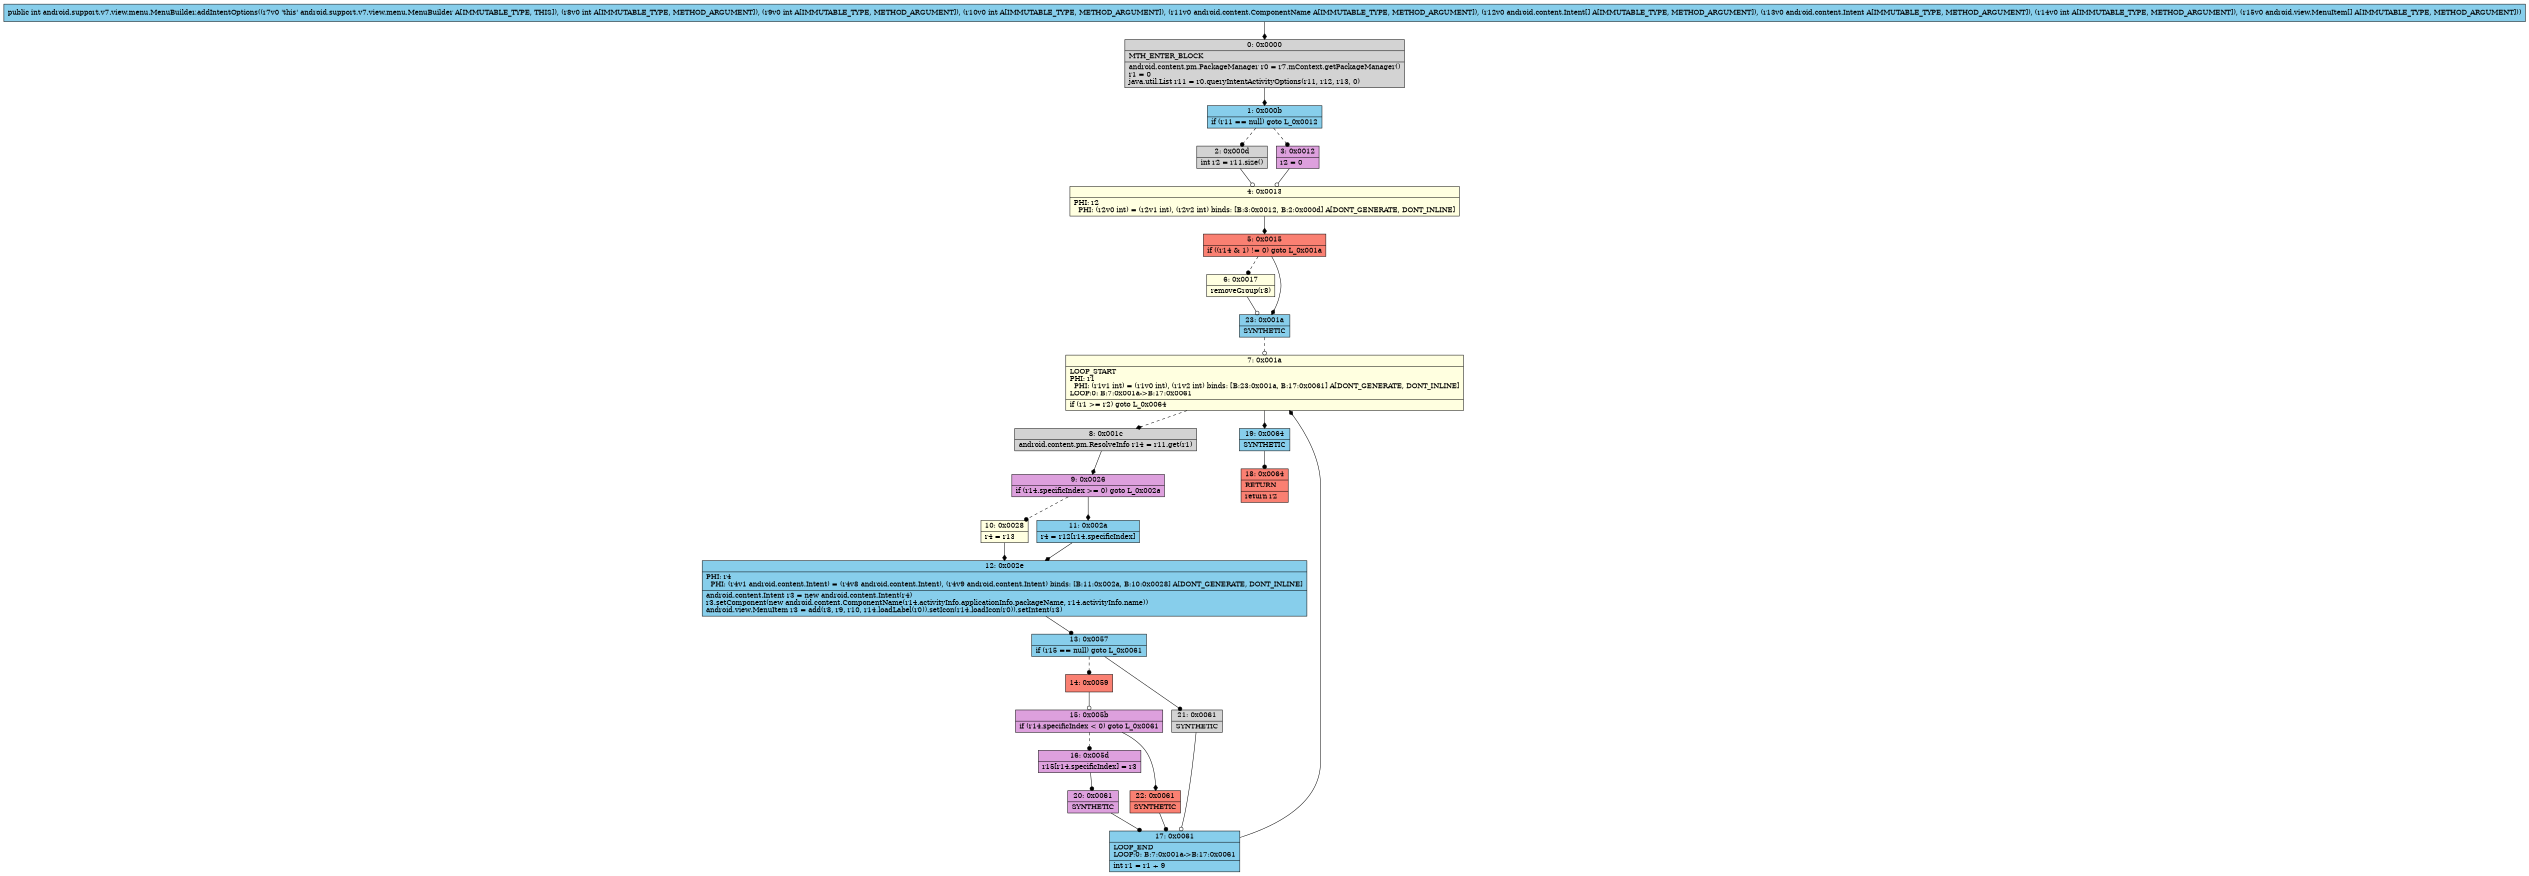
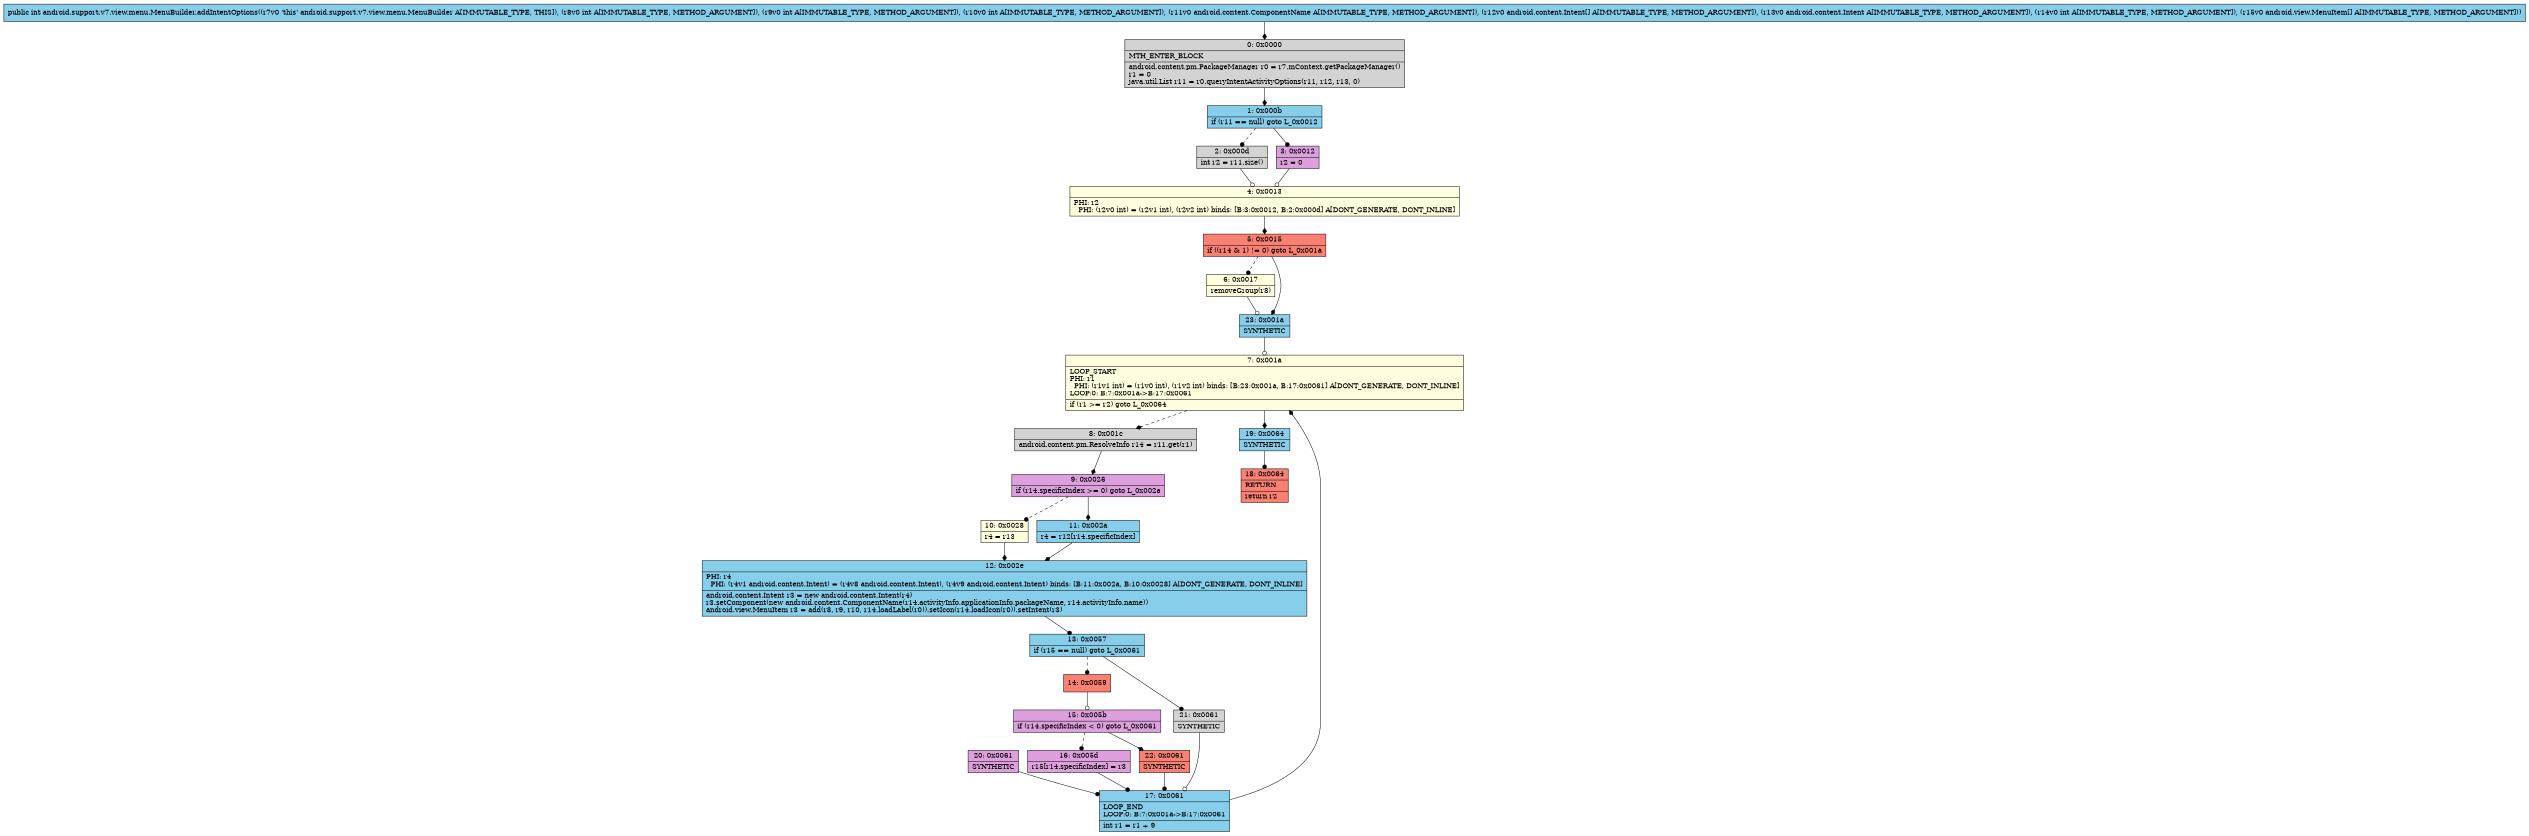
(1280, 136) -> (1280, 136)
(1265, 344) -> (1265, 344)
(1091, 780) -> (1112, 781)
